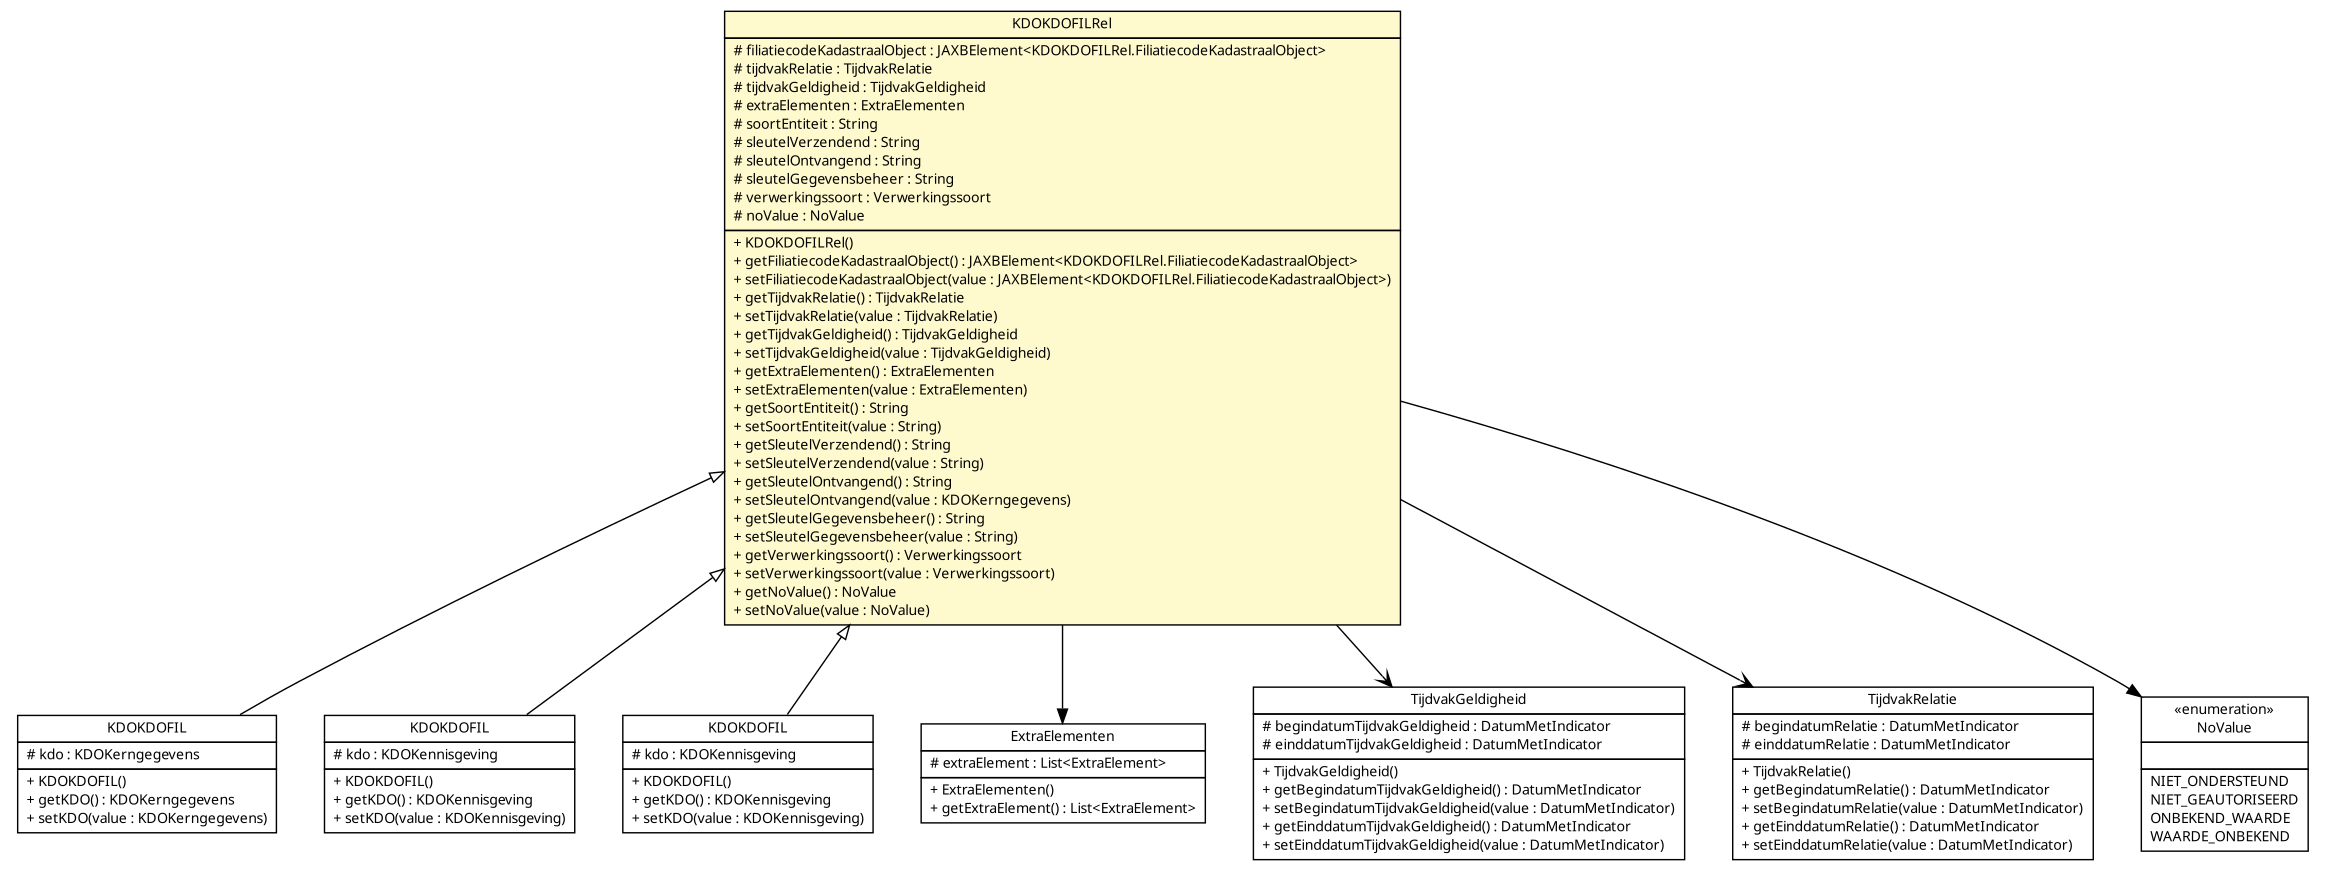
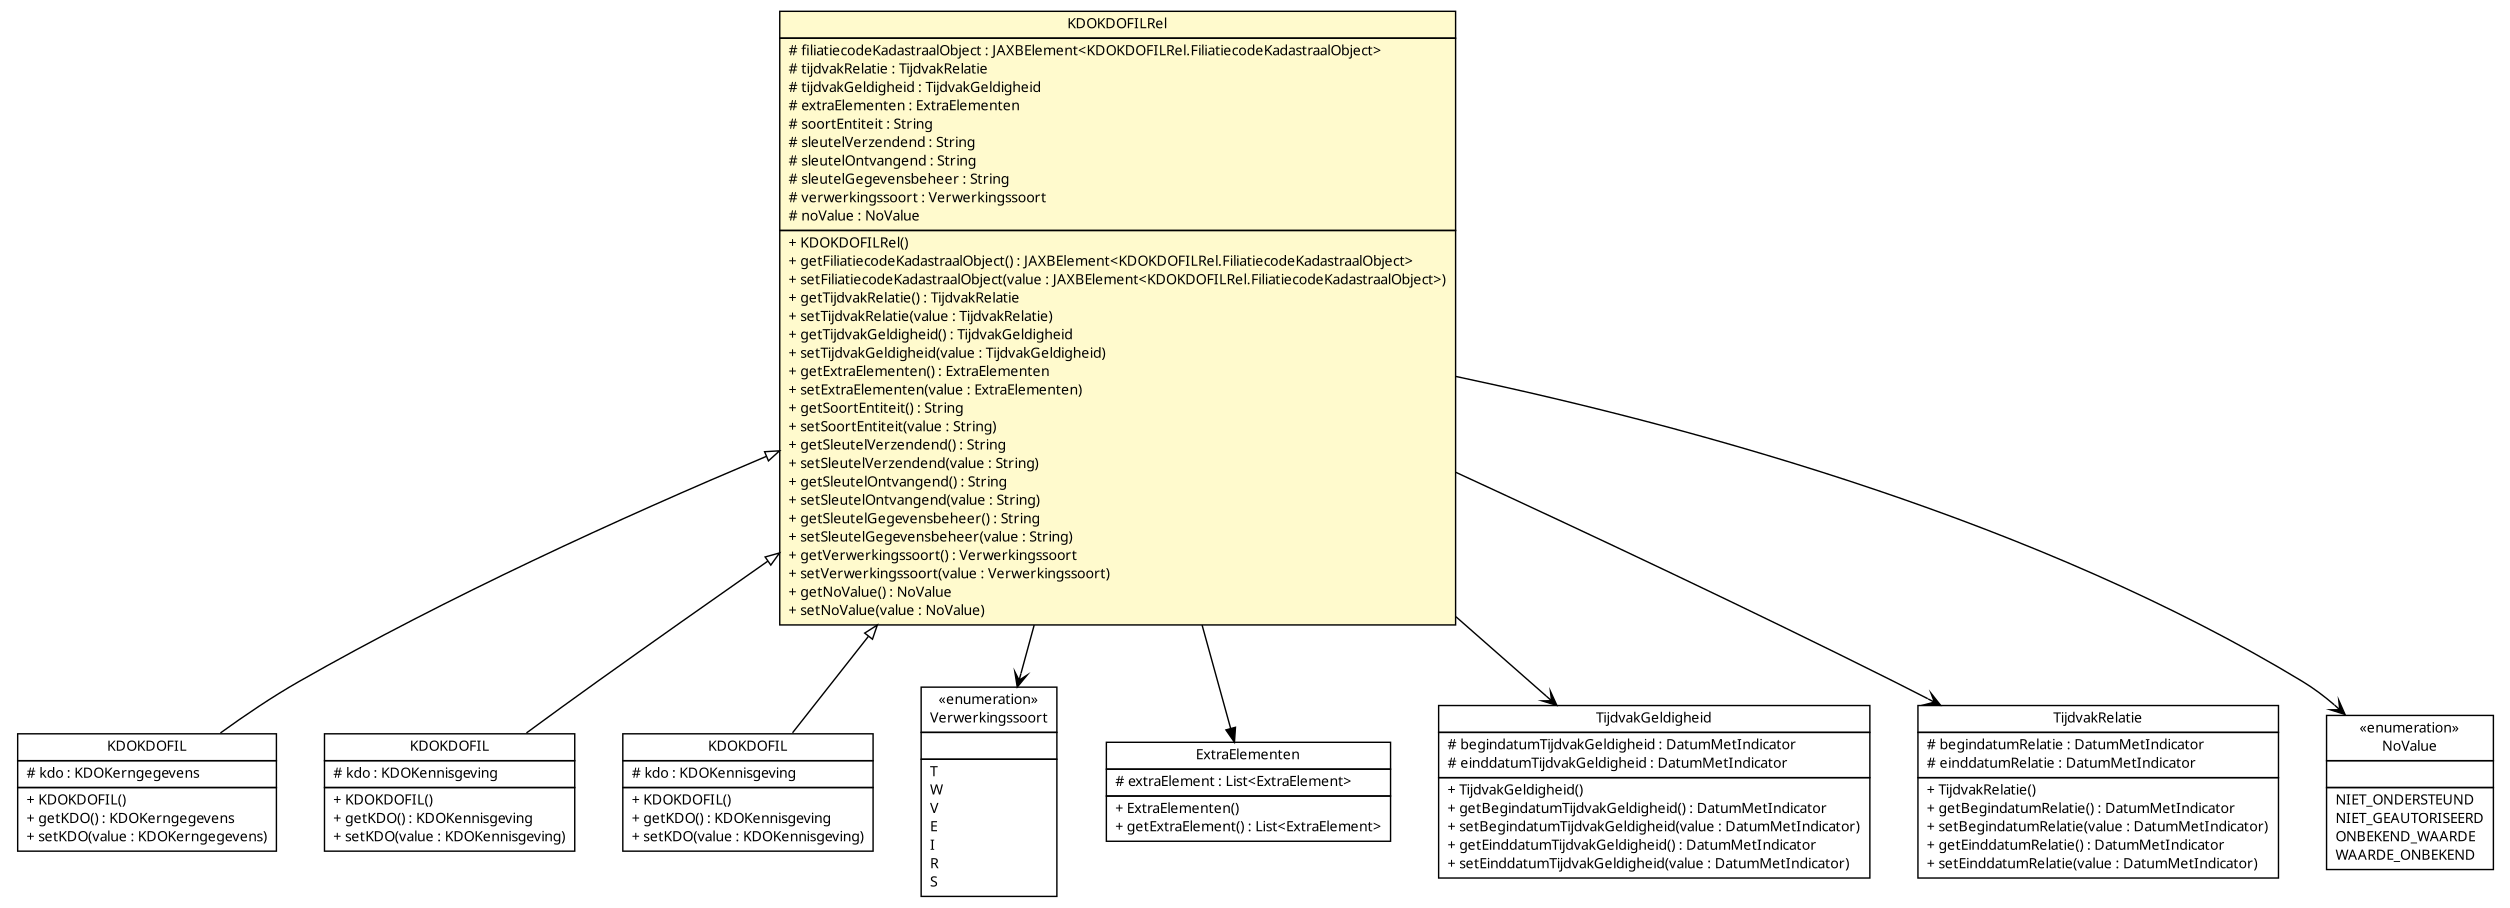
(903, 501) -> (915, 501)
(1774, 523) -> (1910, 502)
none -> (989, 792)
